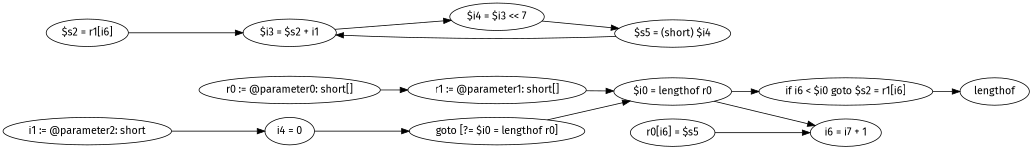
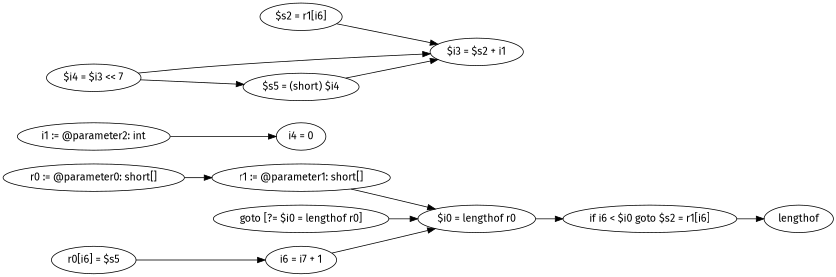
(389, 25) -> (280, 62)
(761, 113) -> (380, 242)
(87, 131) -> (94, 136)
(358, 131) -> none
